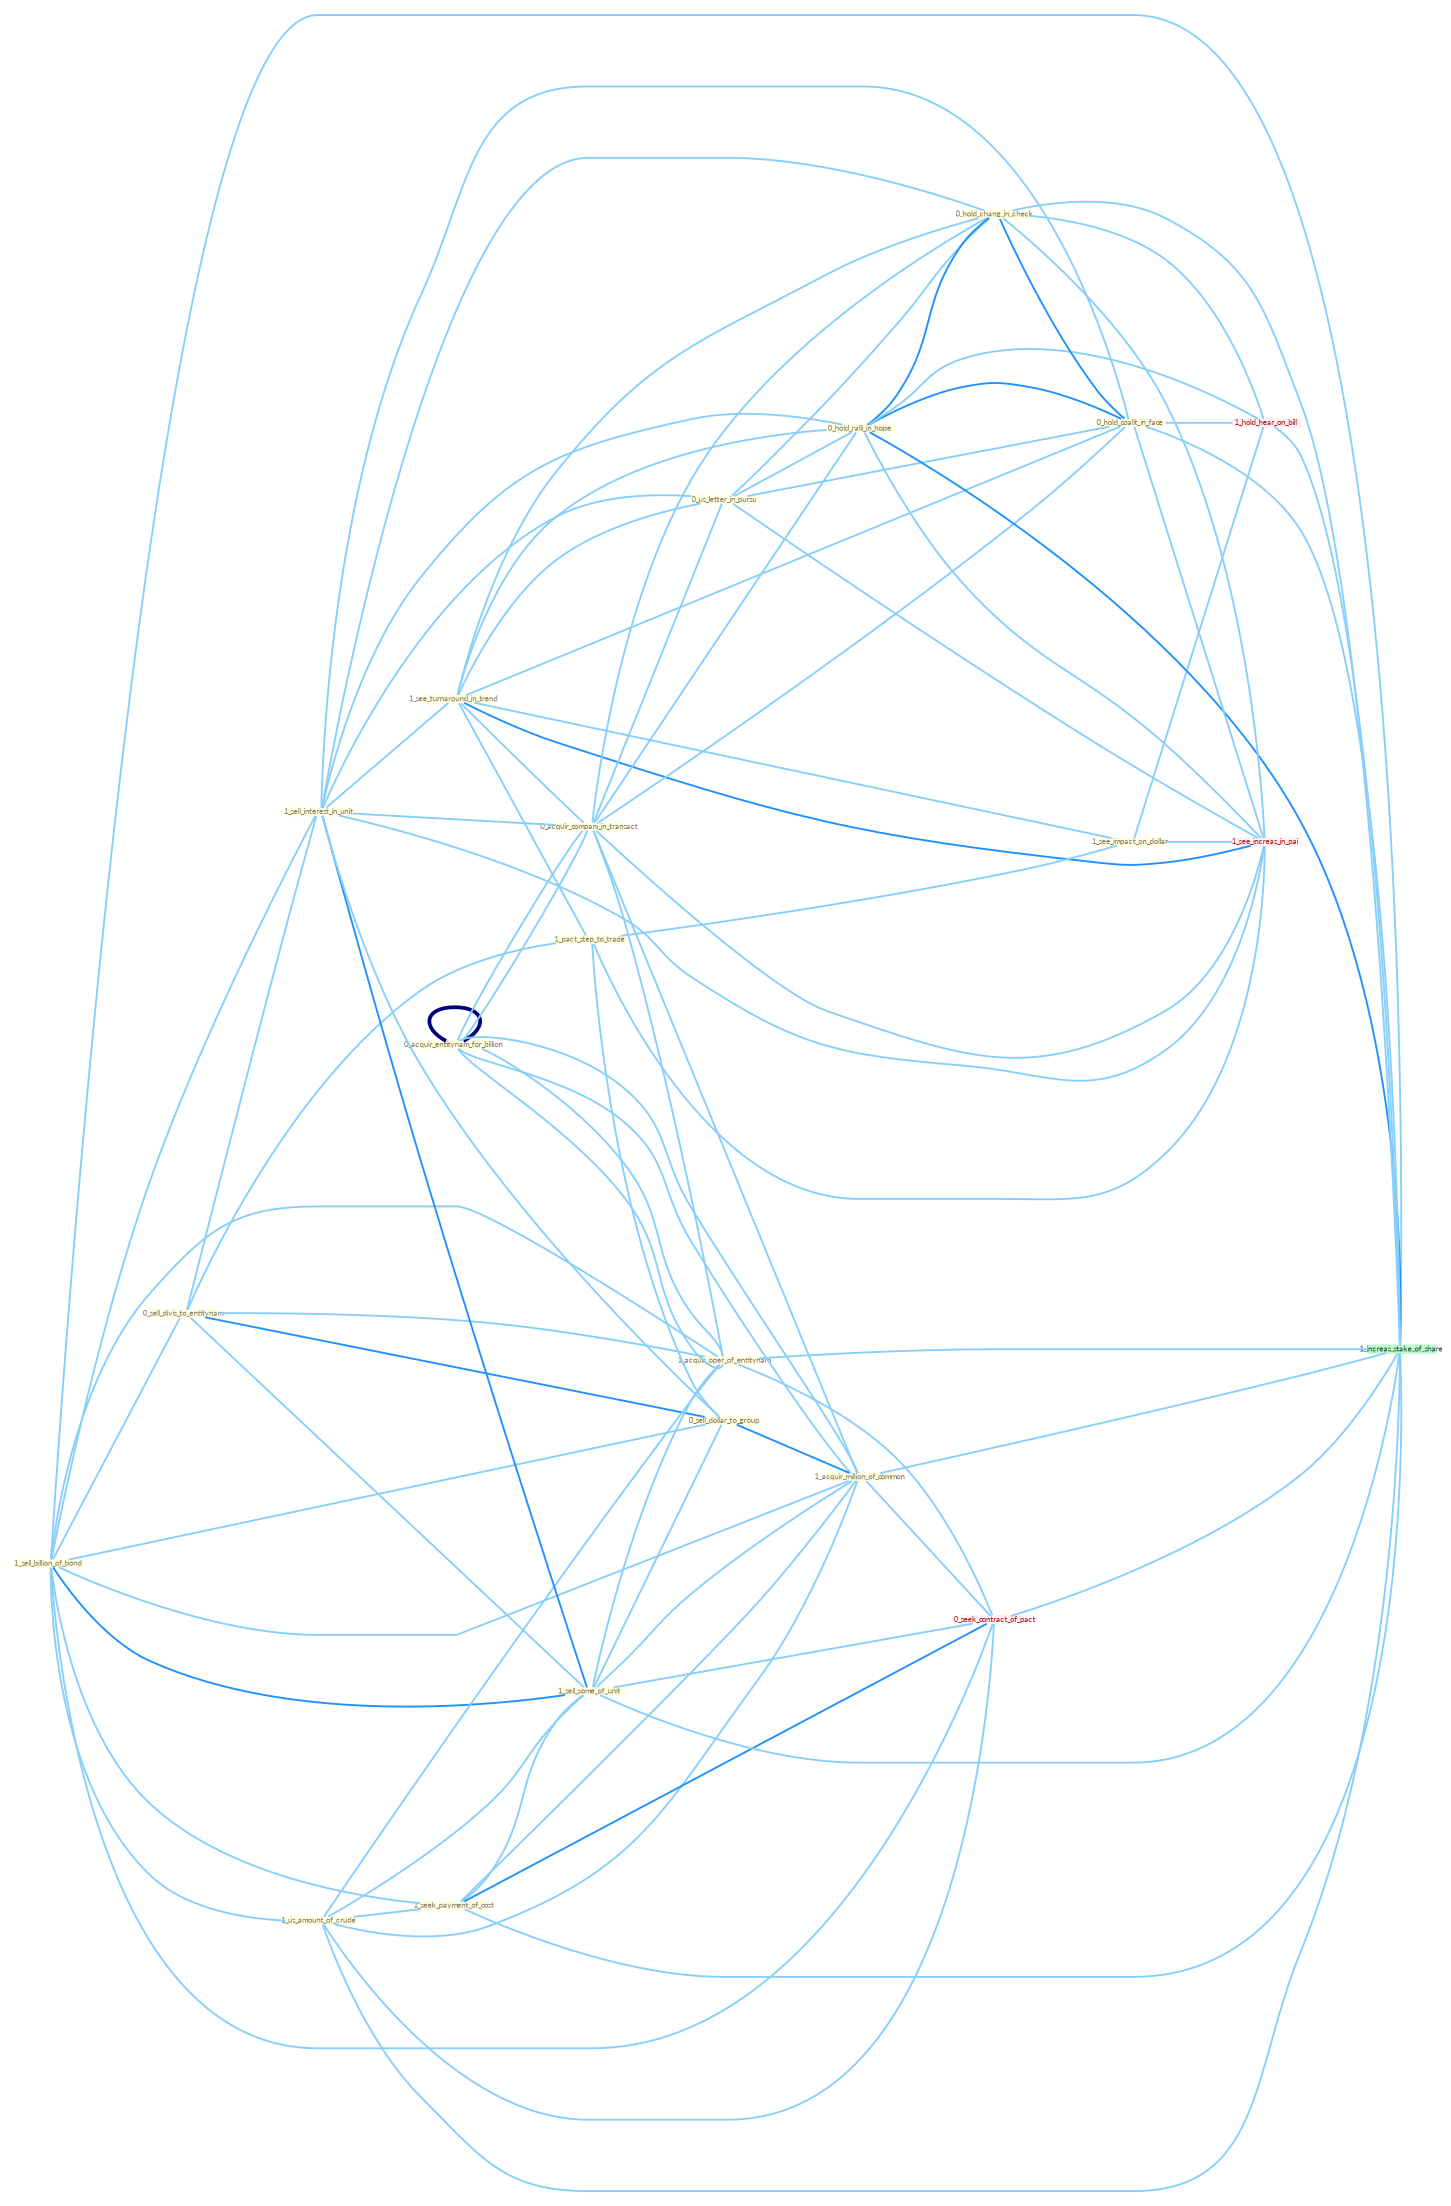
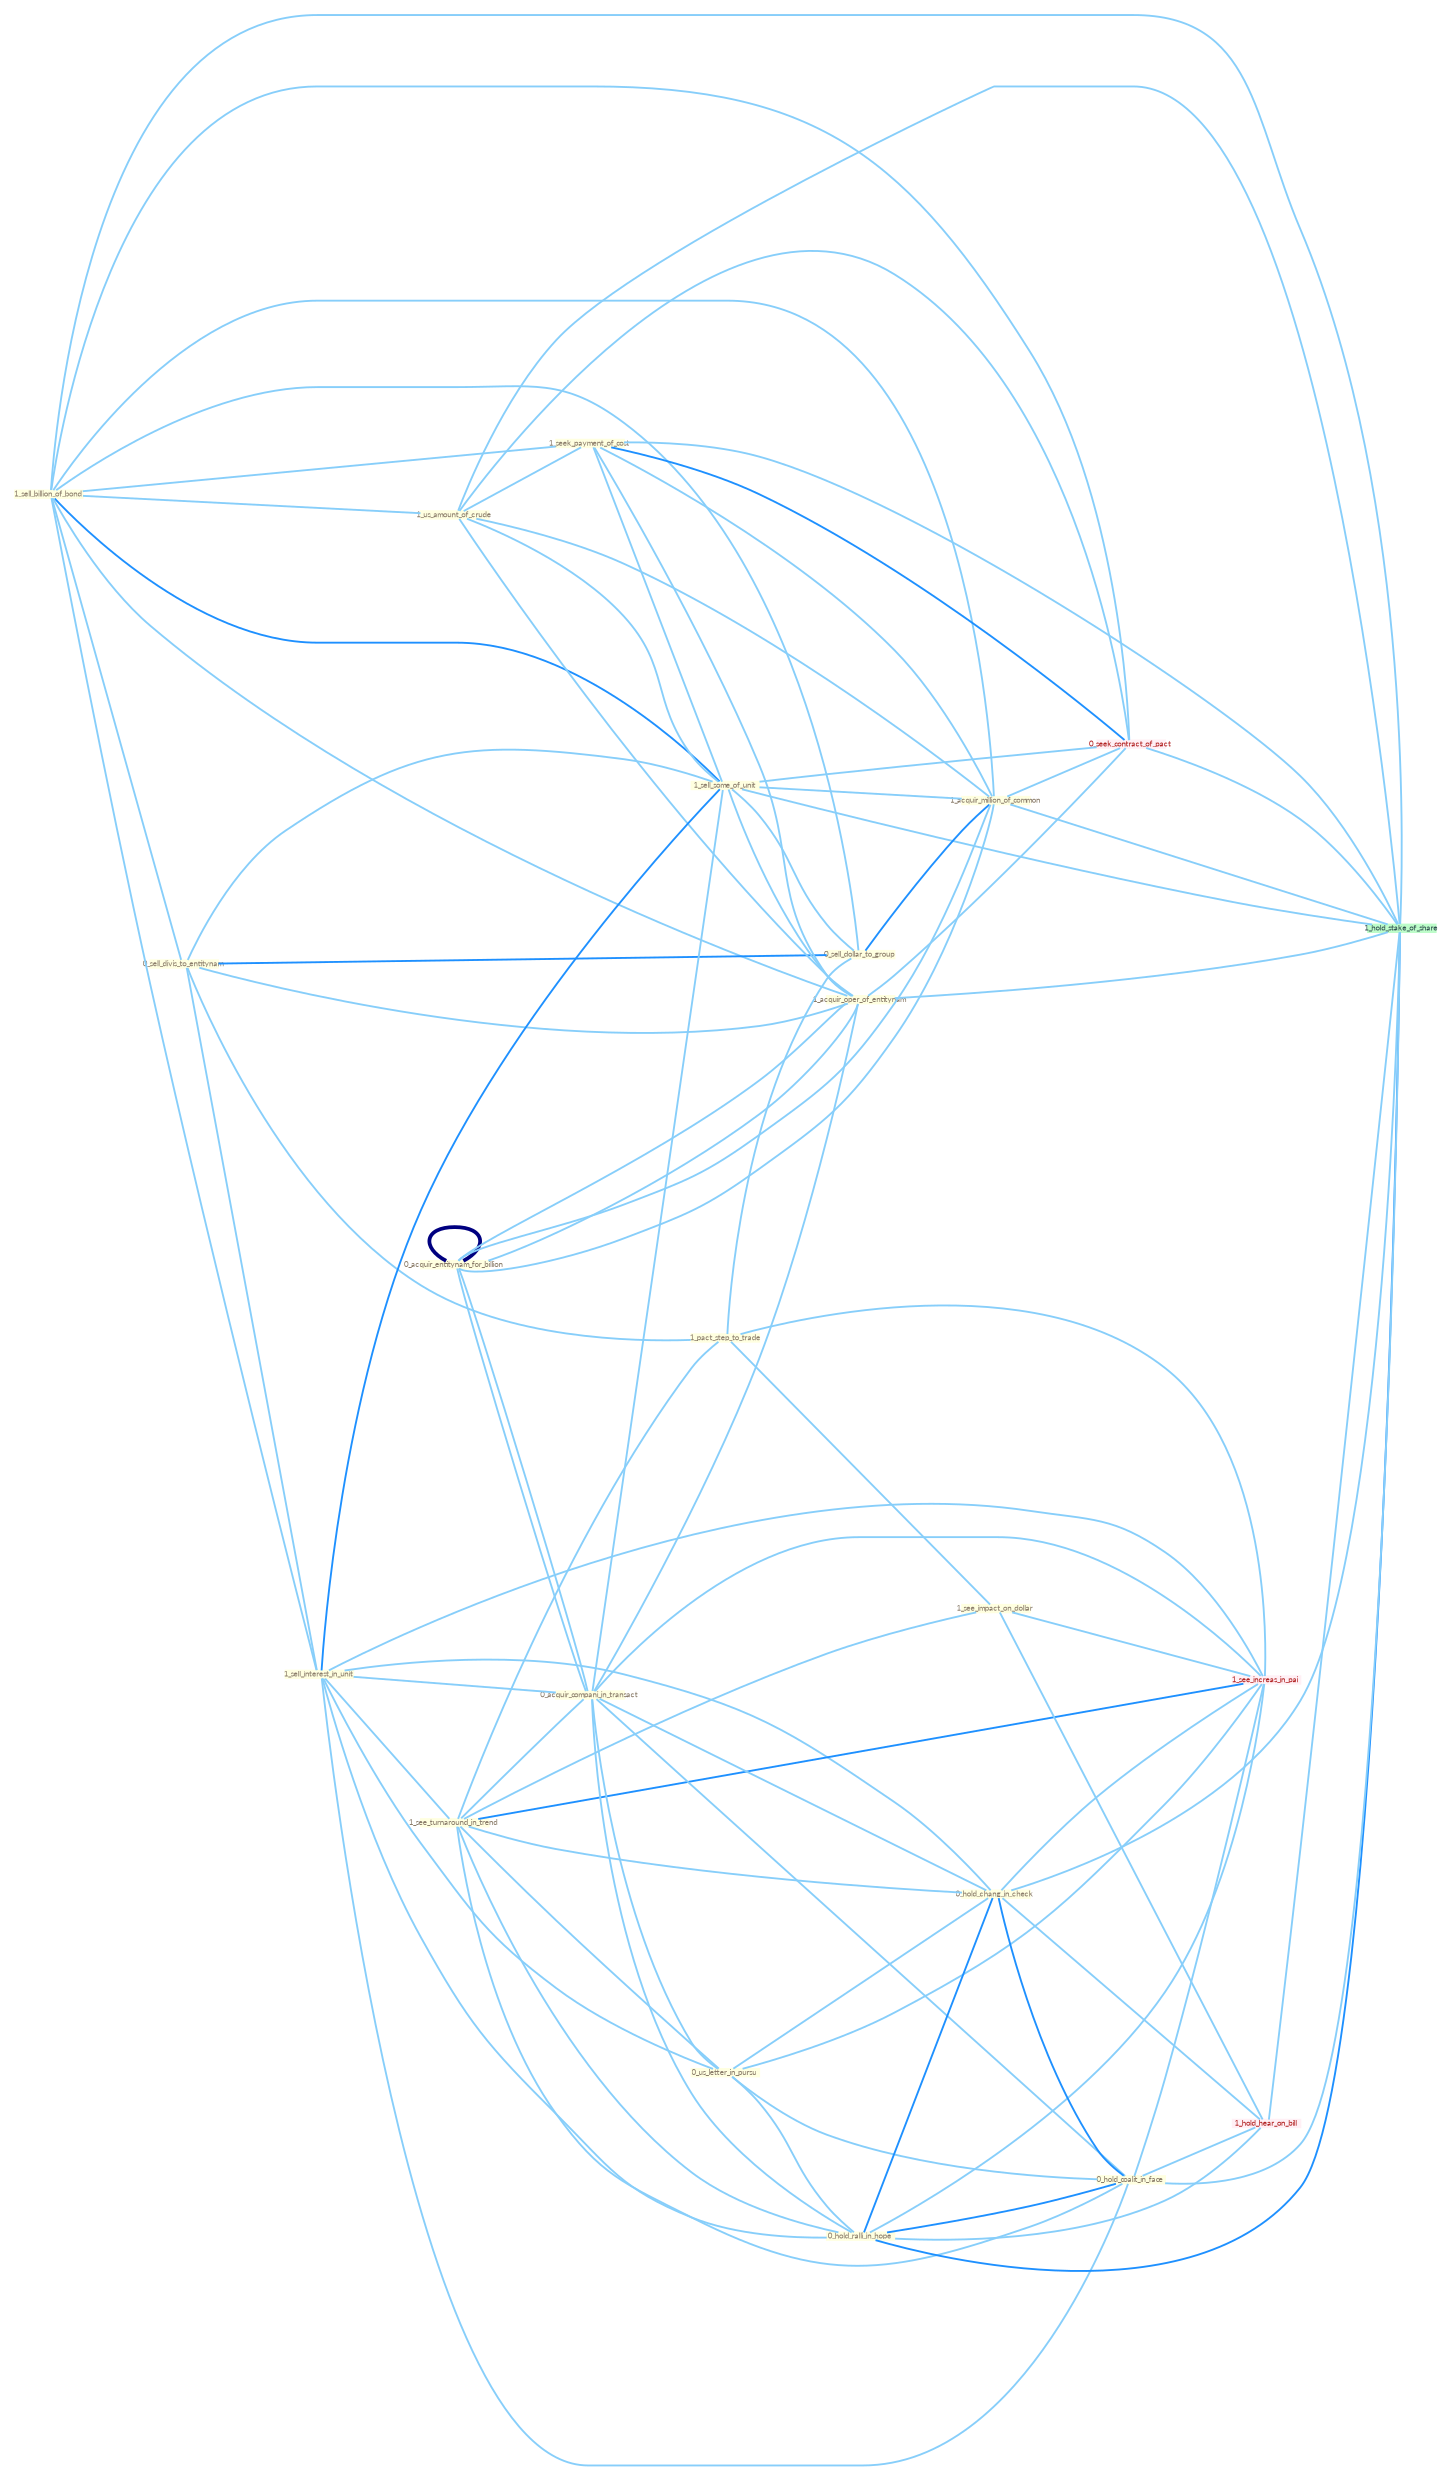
none -> (739, 718)
(475, 1145) -> none
(732, 1168) -> (658, 1240)
(1402, 1349) -> (1402, 928)
